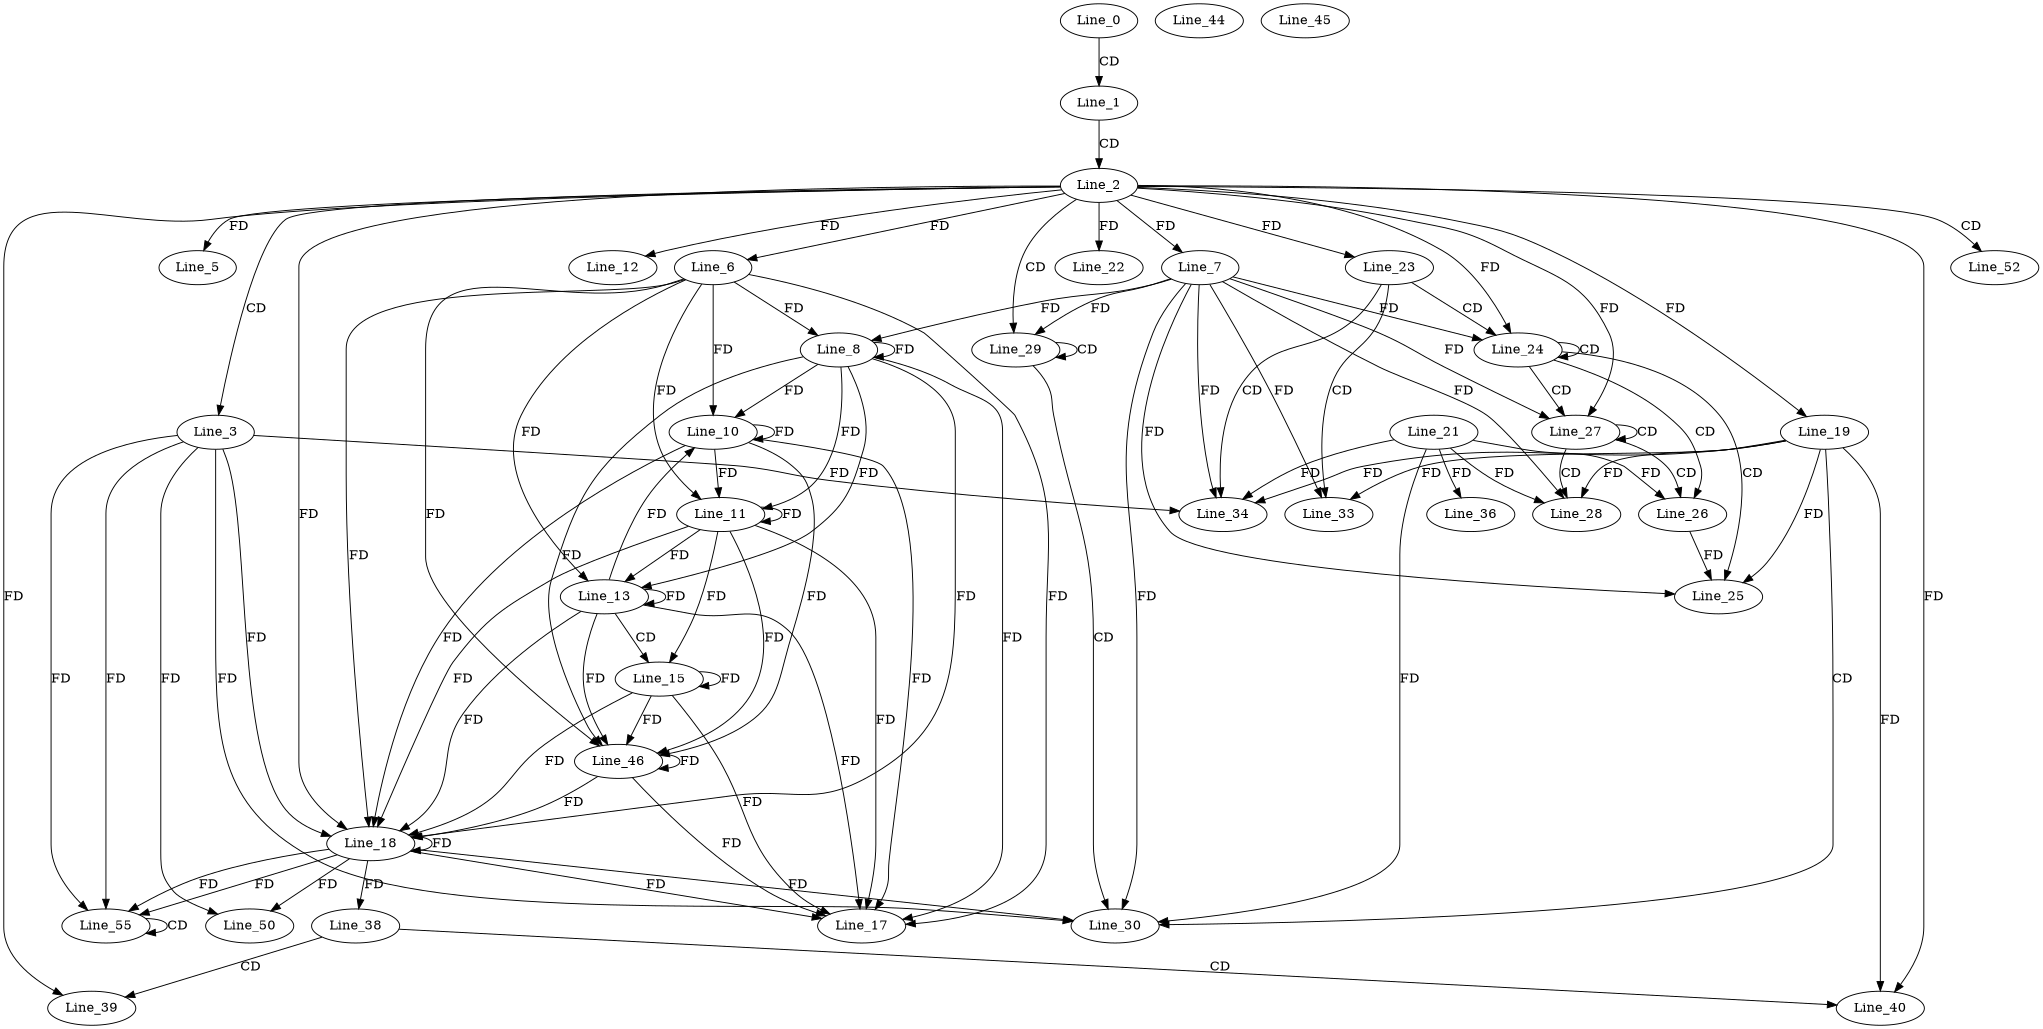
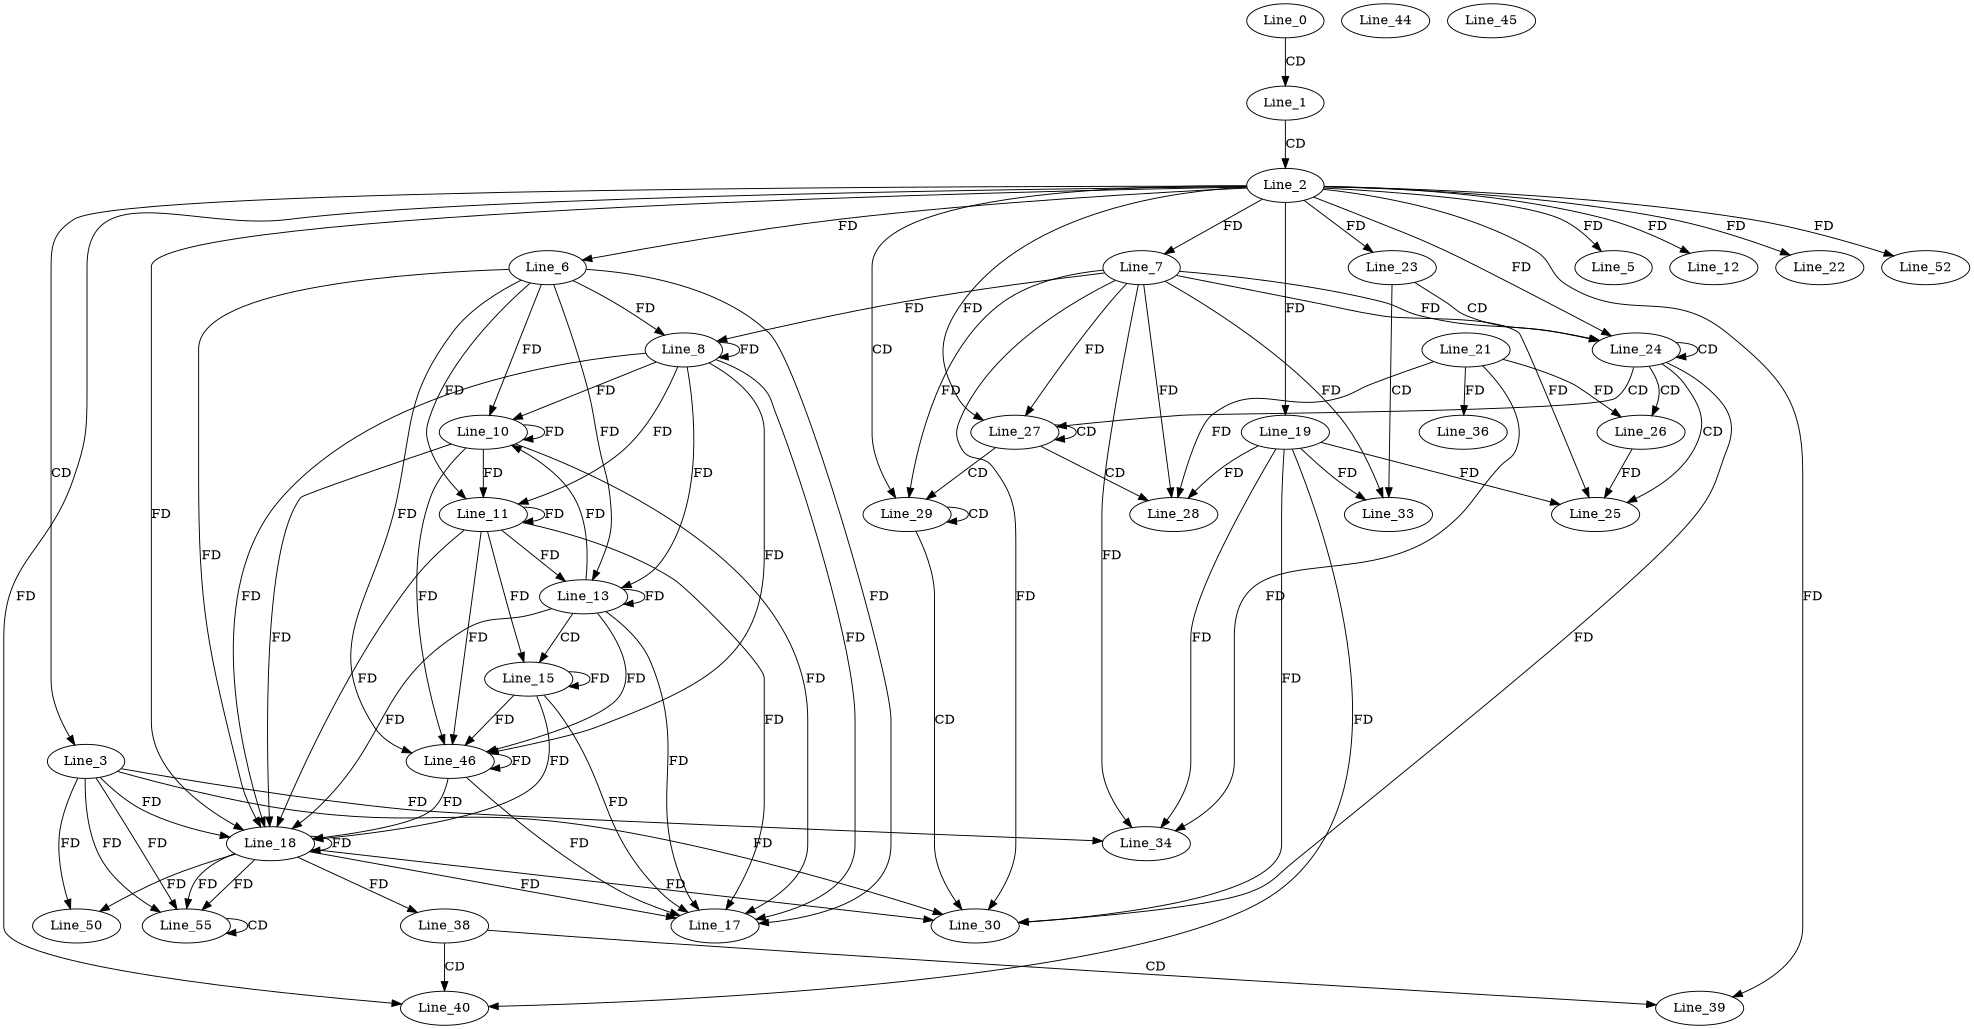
(1971, 227) -> (1825, 227)
(1266, 360) -> none
(1660, 461) -> (965, 471)
(1842, 679) -> (1292, 679)
(1400, 772) -> (1466, 721)
